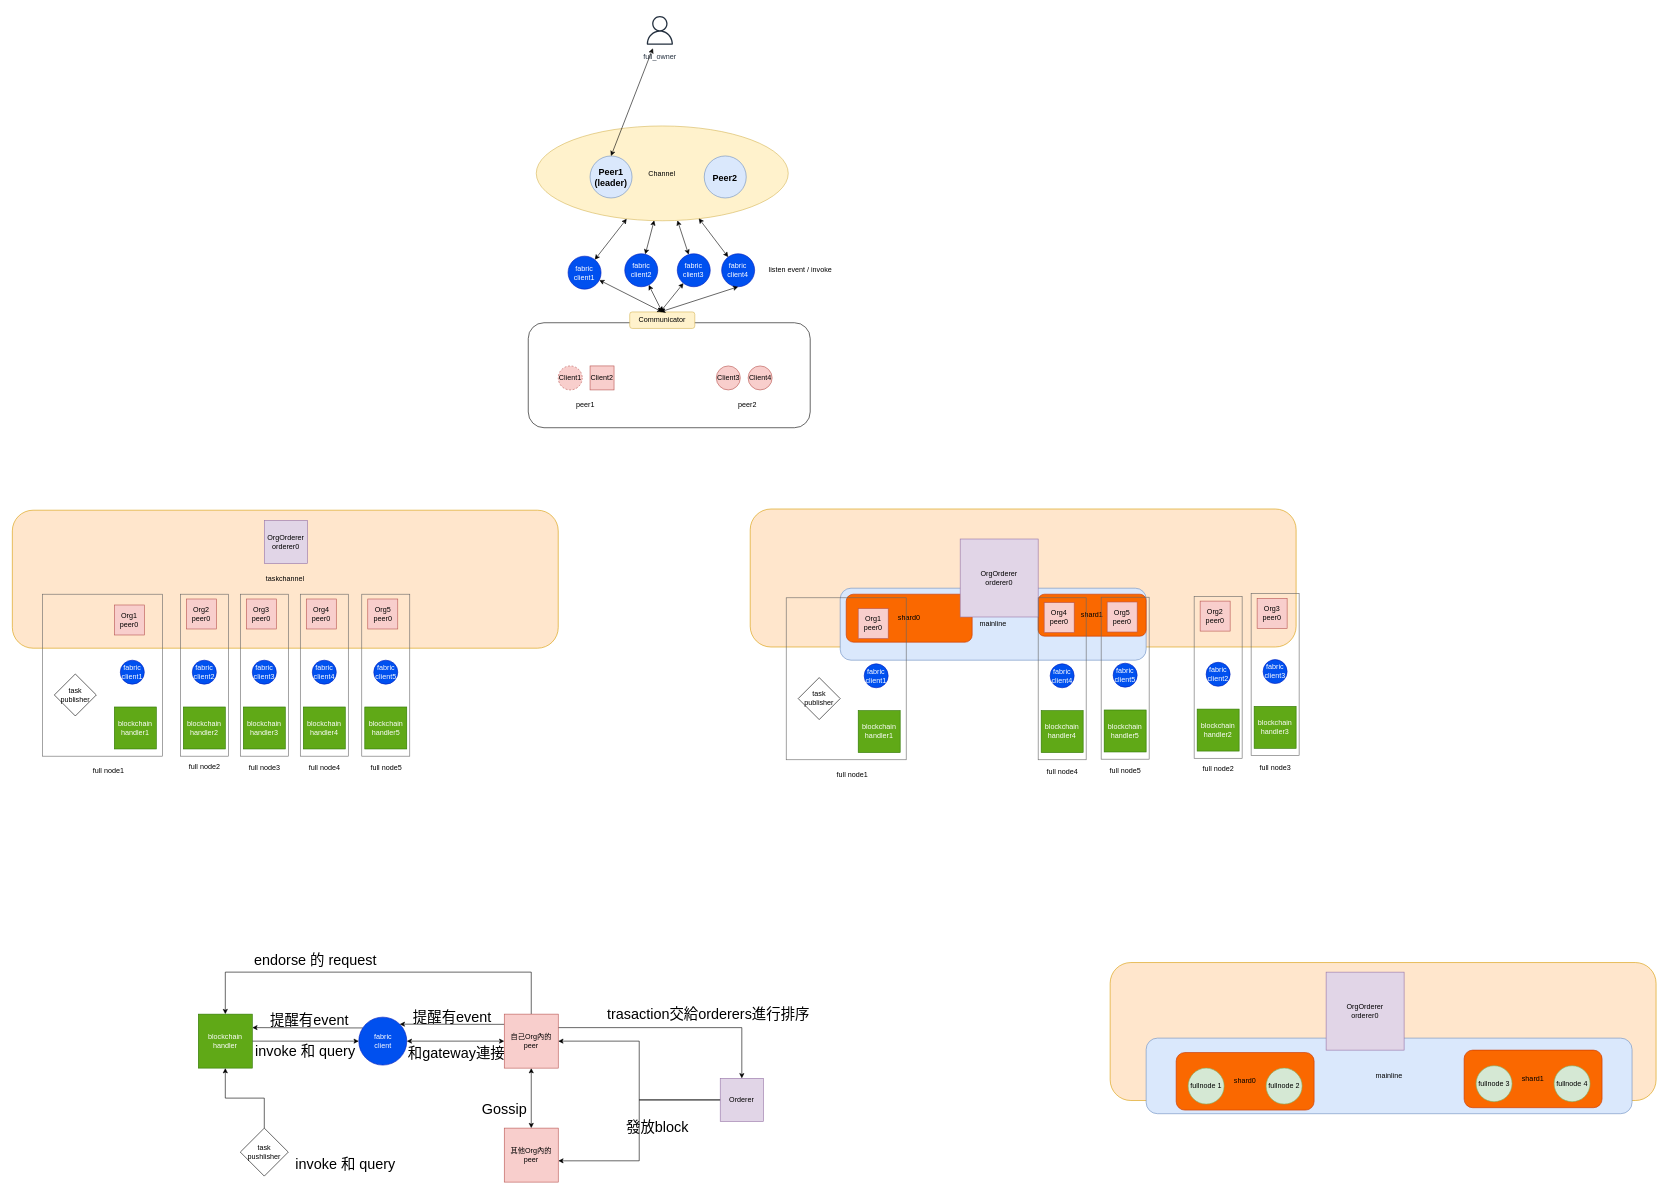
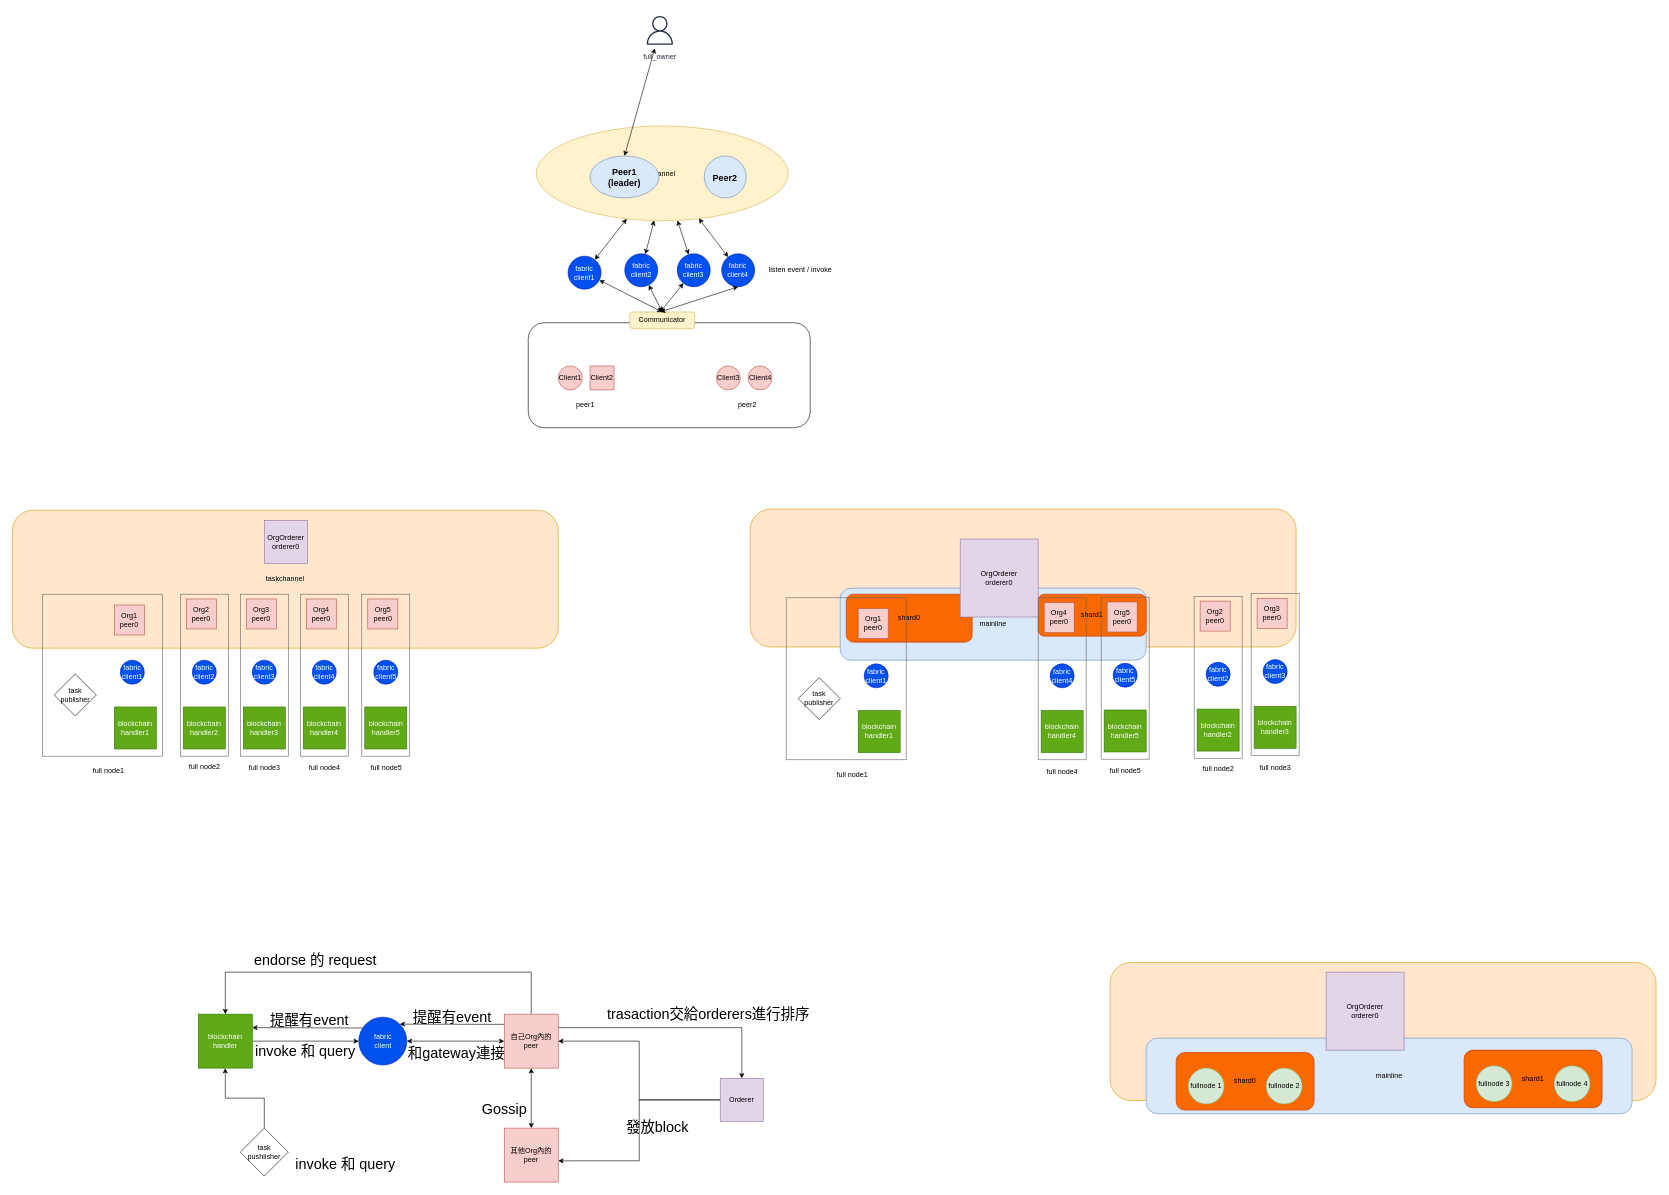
(611, 177) -> (625, 177)
(570, 378) -> (570, 378)
